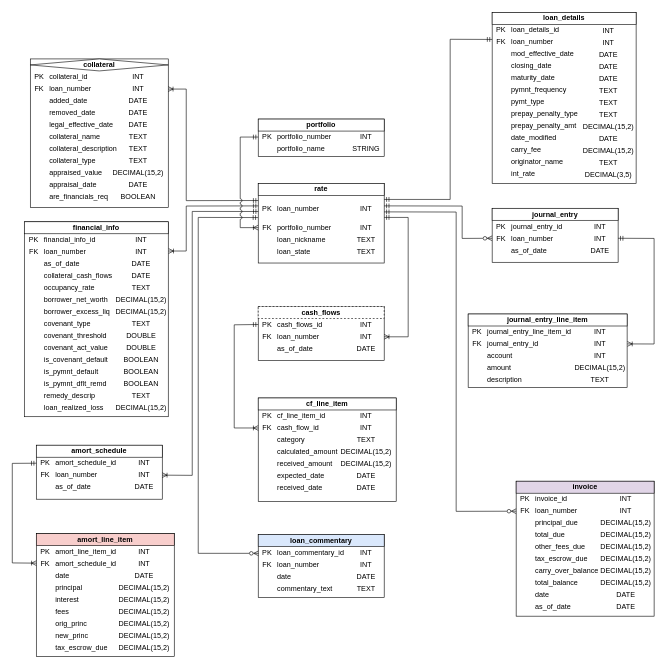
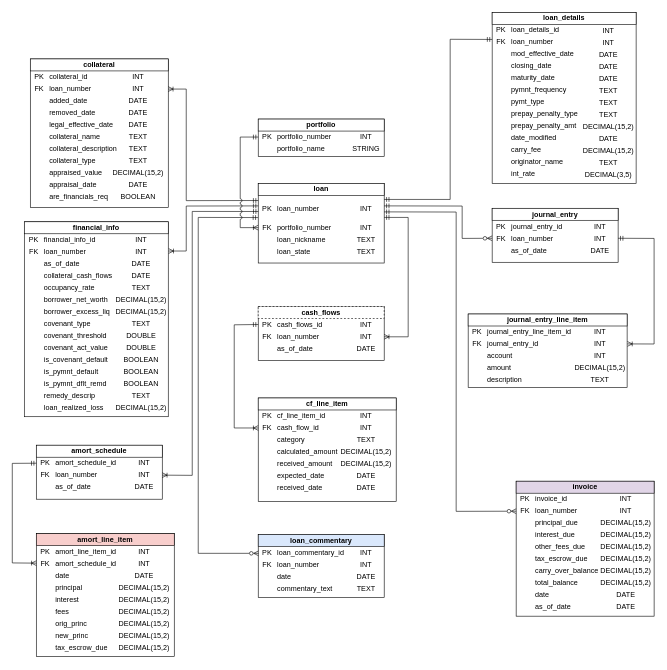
(99, 65) -> (99, 65)
(321, 189) -> (321, 189)
(553, 536) -> (559, 536)
